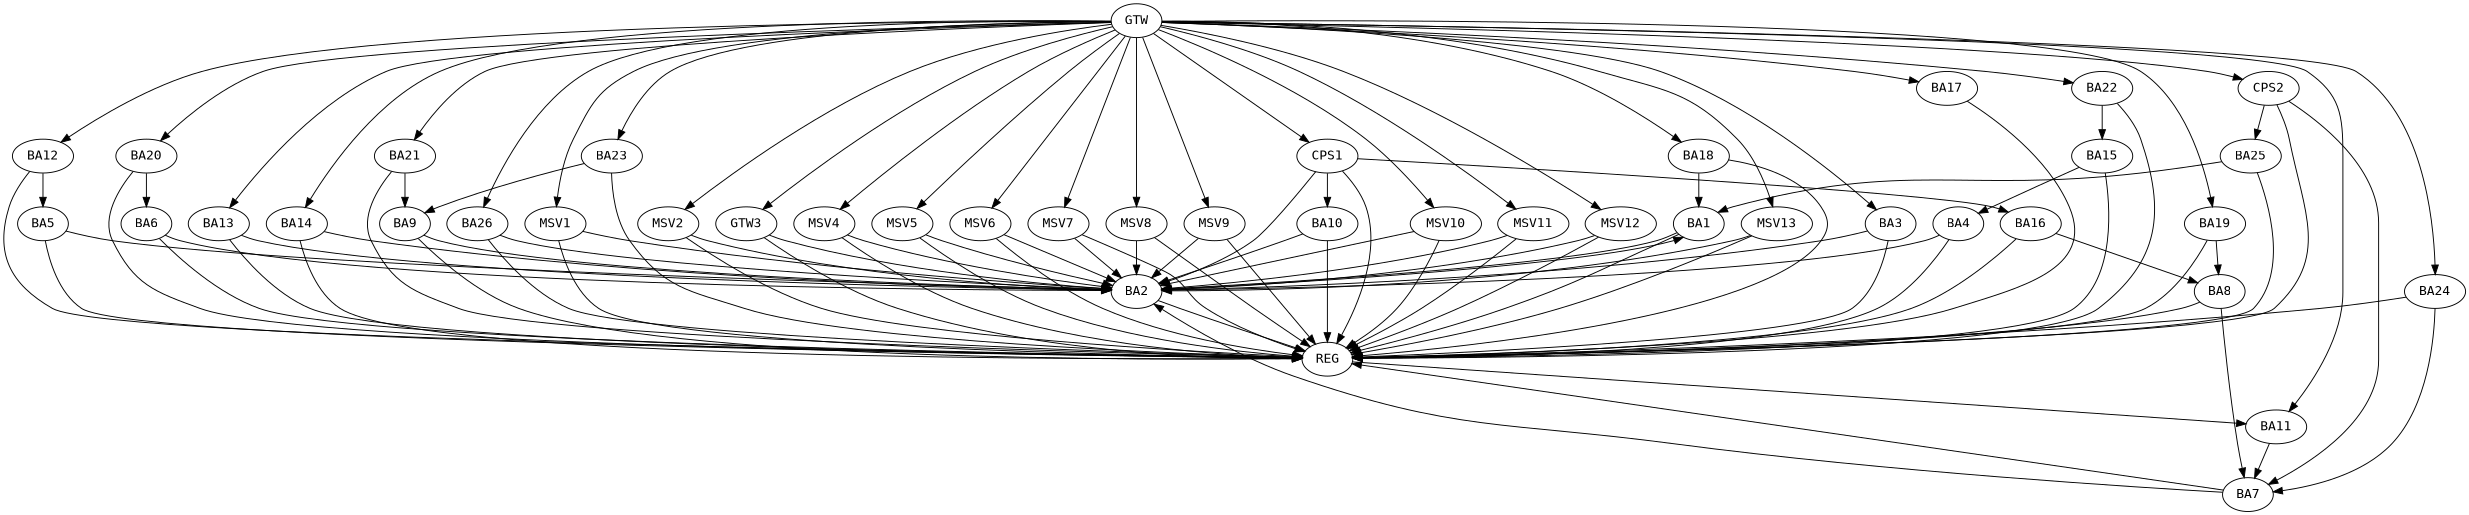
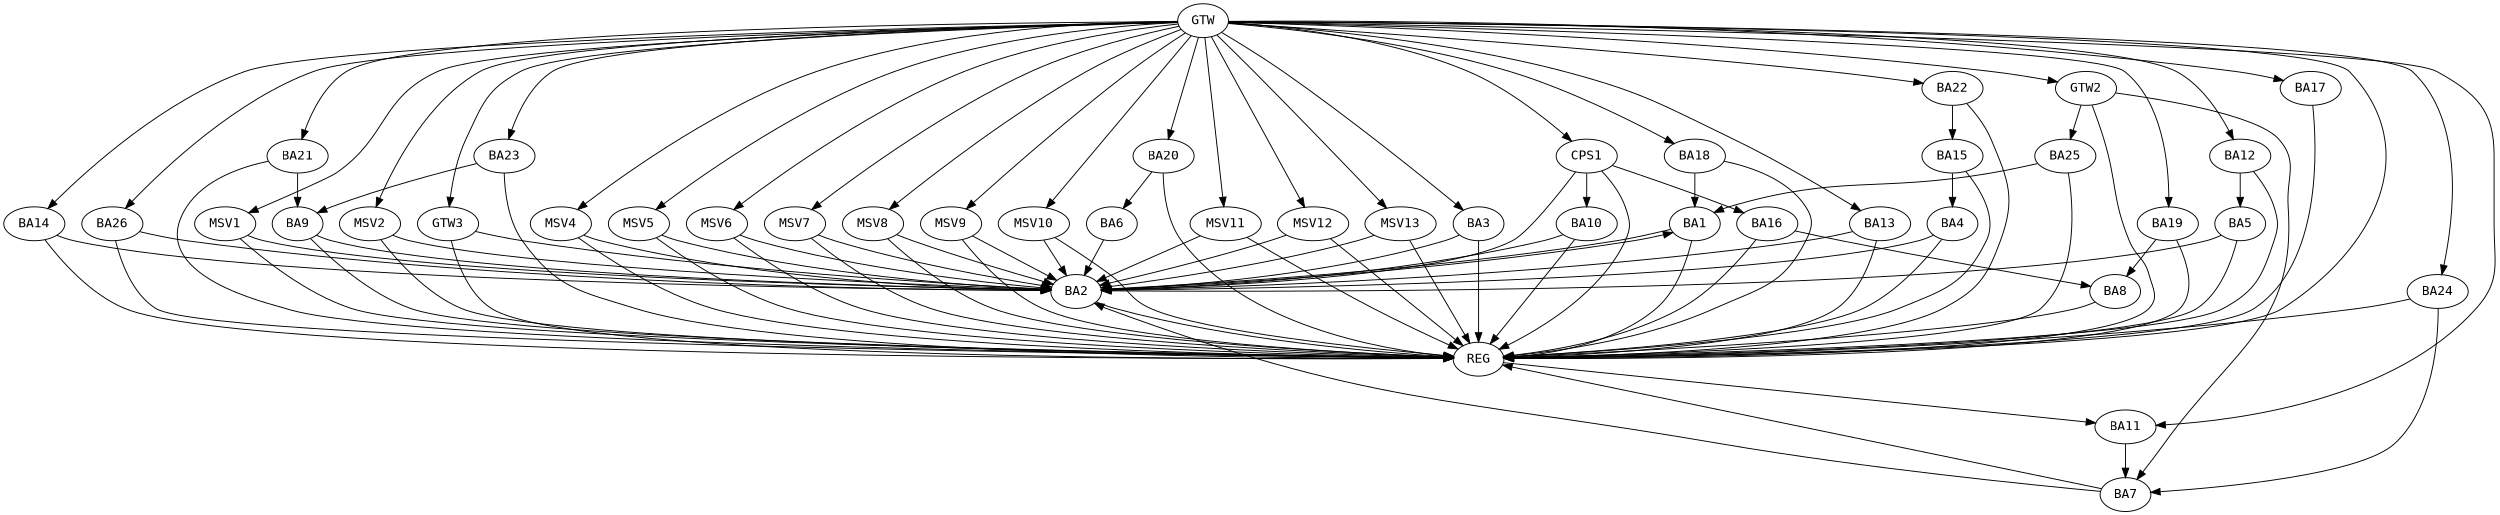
(2269, 88) -> (2086, 88)
(714, 344) -> (2318, 63)
(2230, 389) -> none
